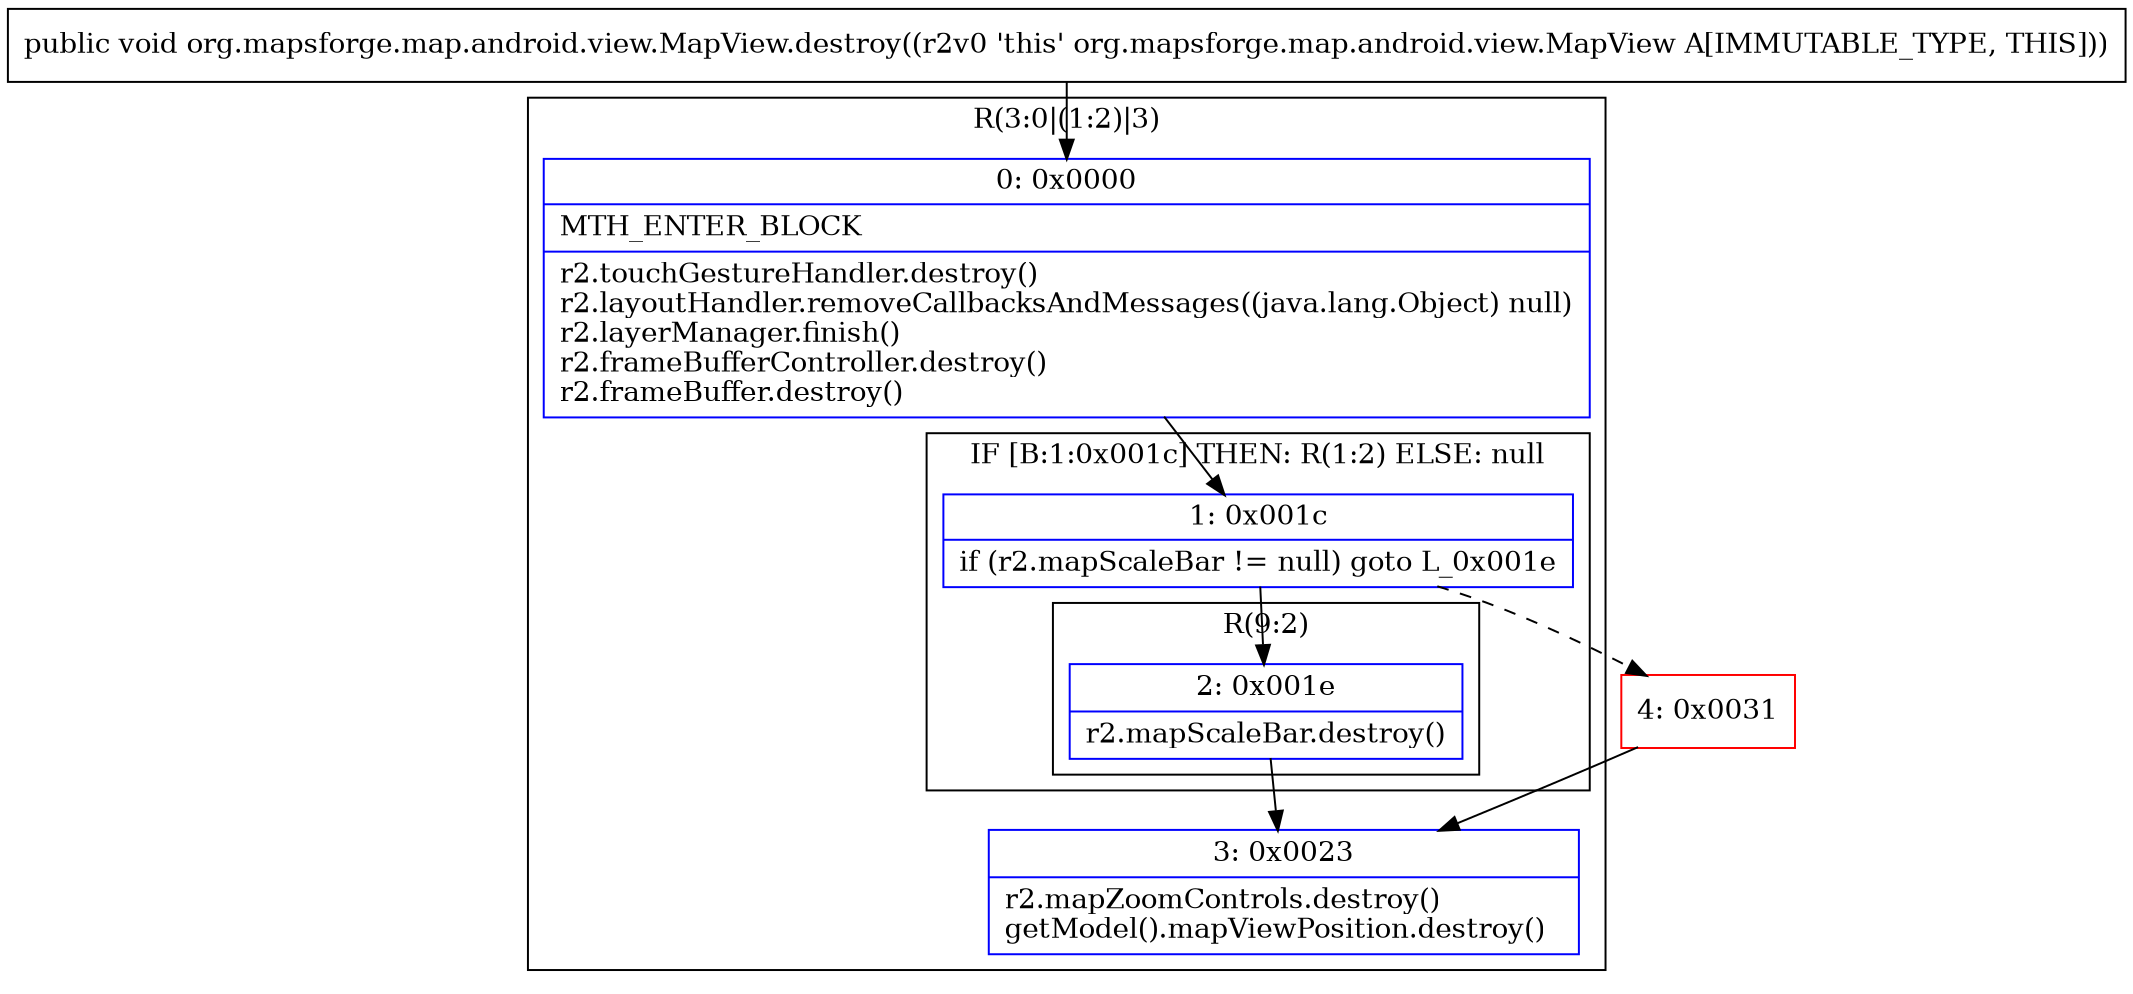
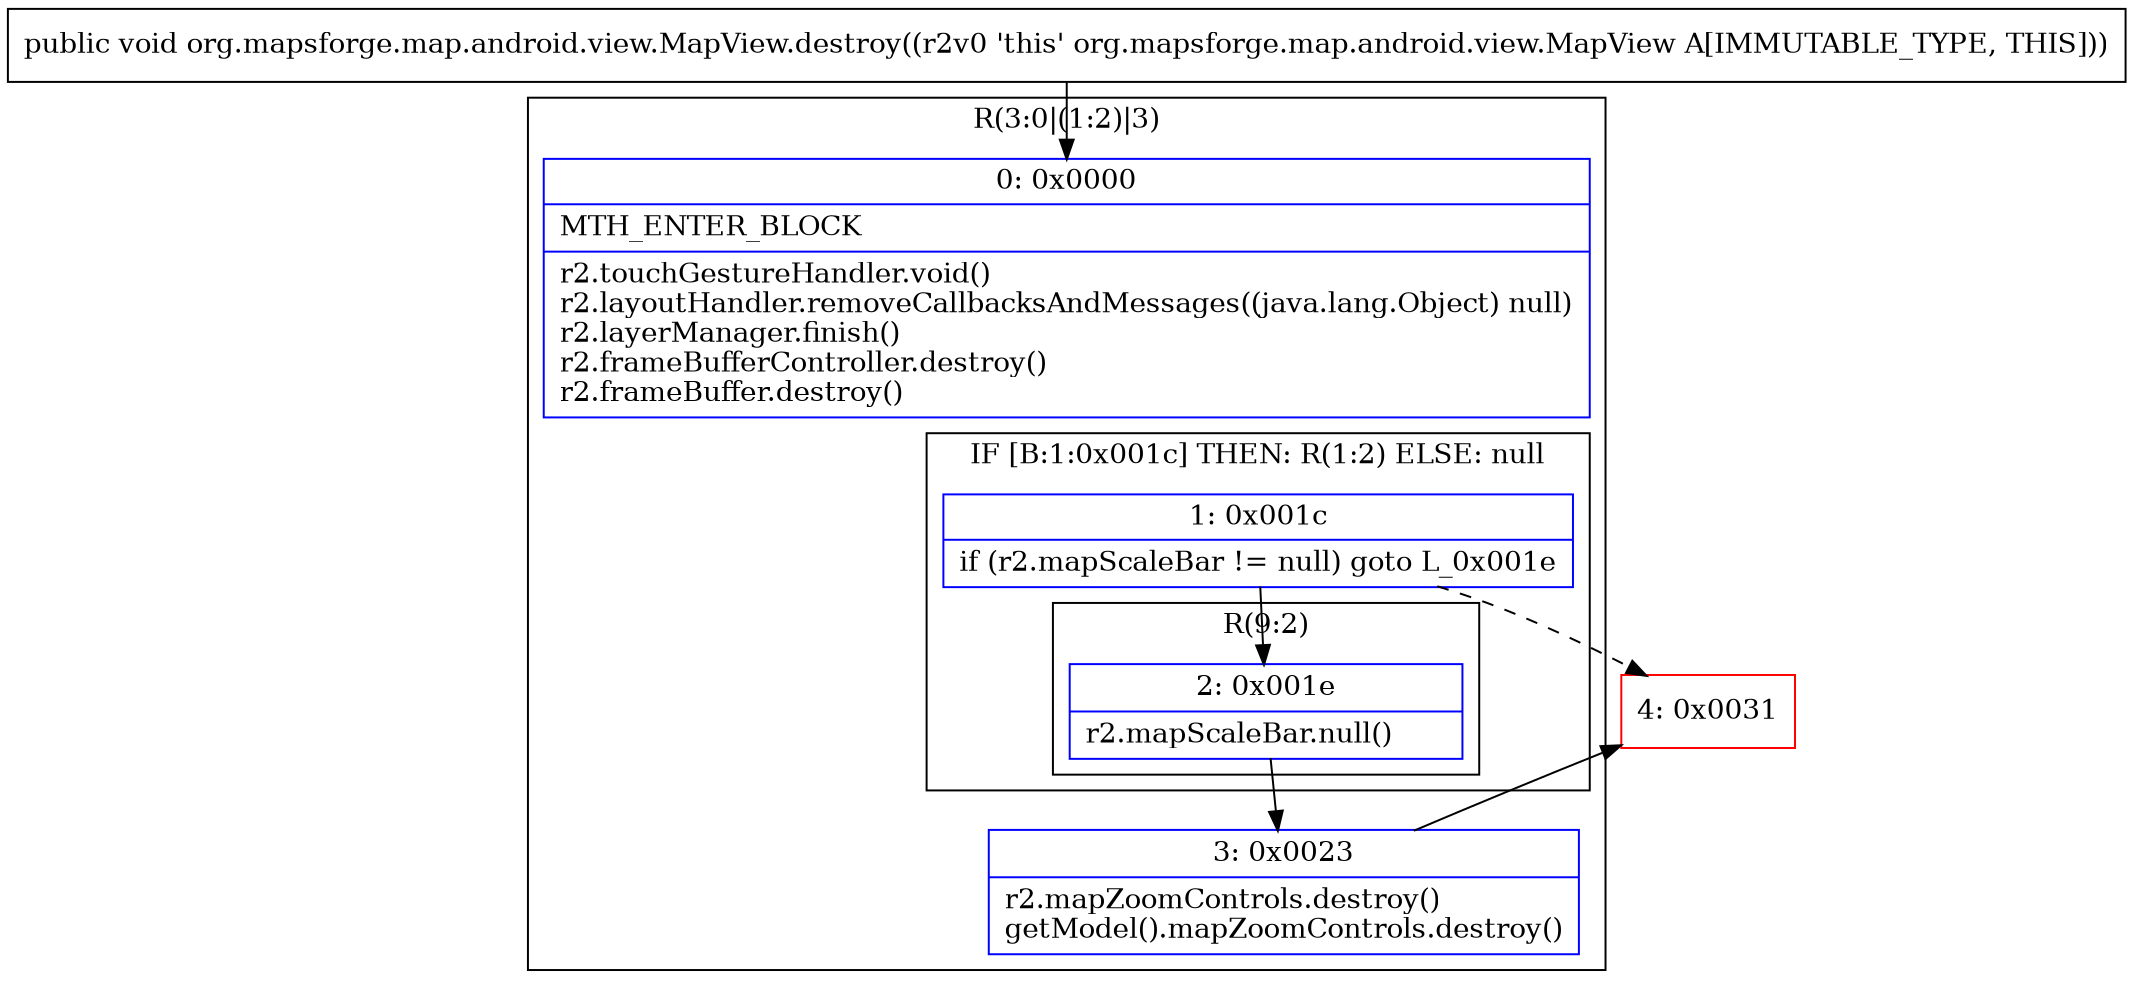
(799, 274) -> (776, 274)
(1188, 448) -> none
(1266, 734) -> (1239, 734)
(1566, 778) -> (1480, 803)
(1275, 930) -> (1284, 930)
